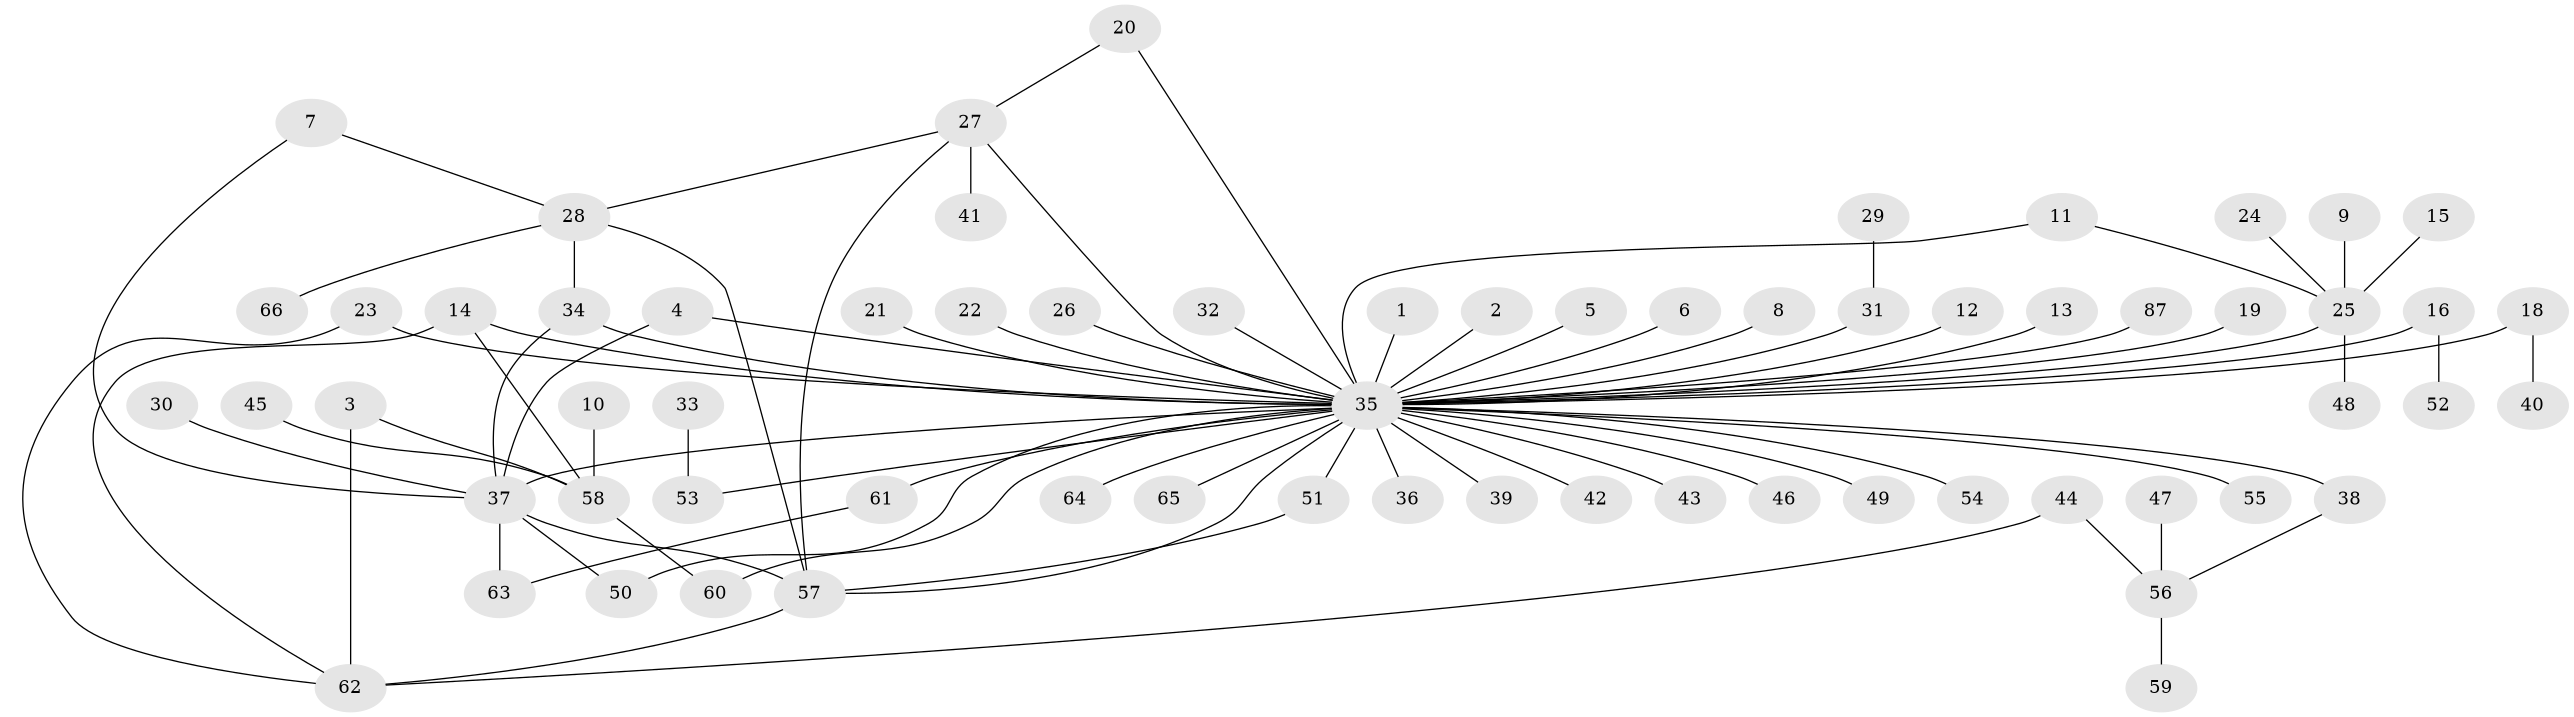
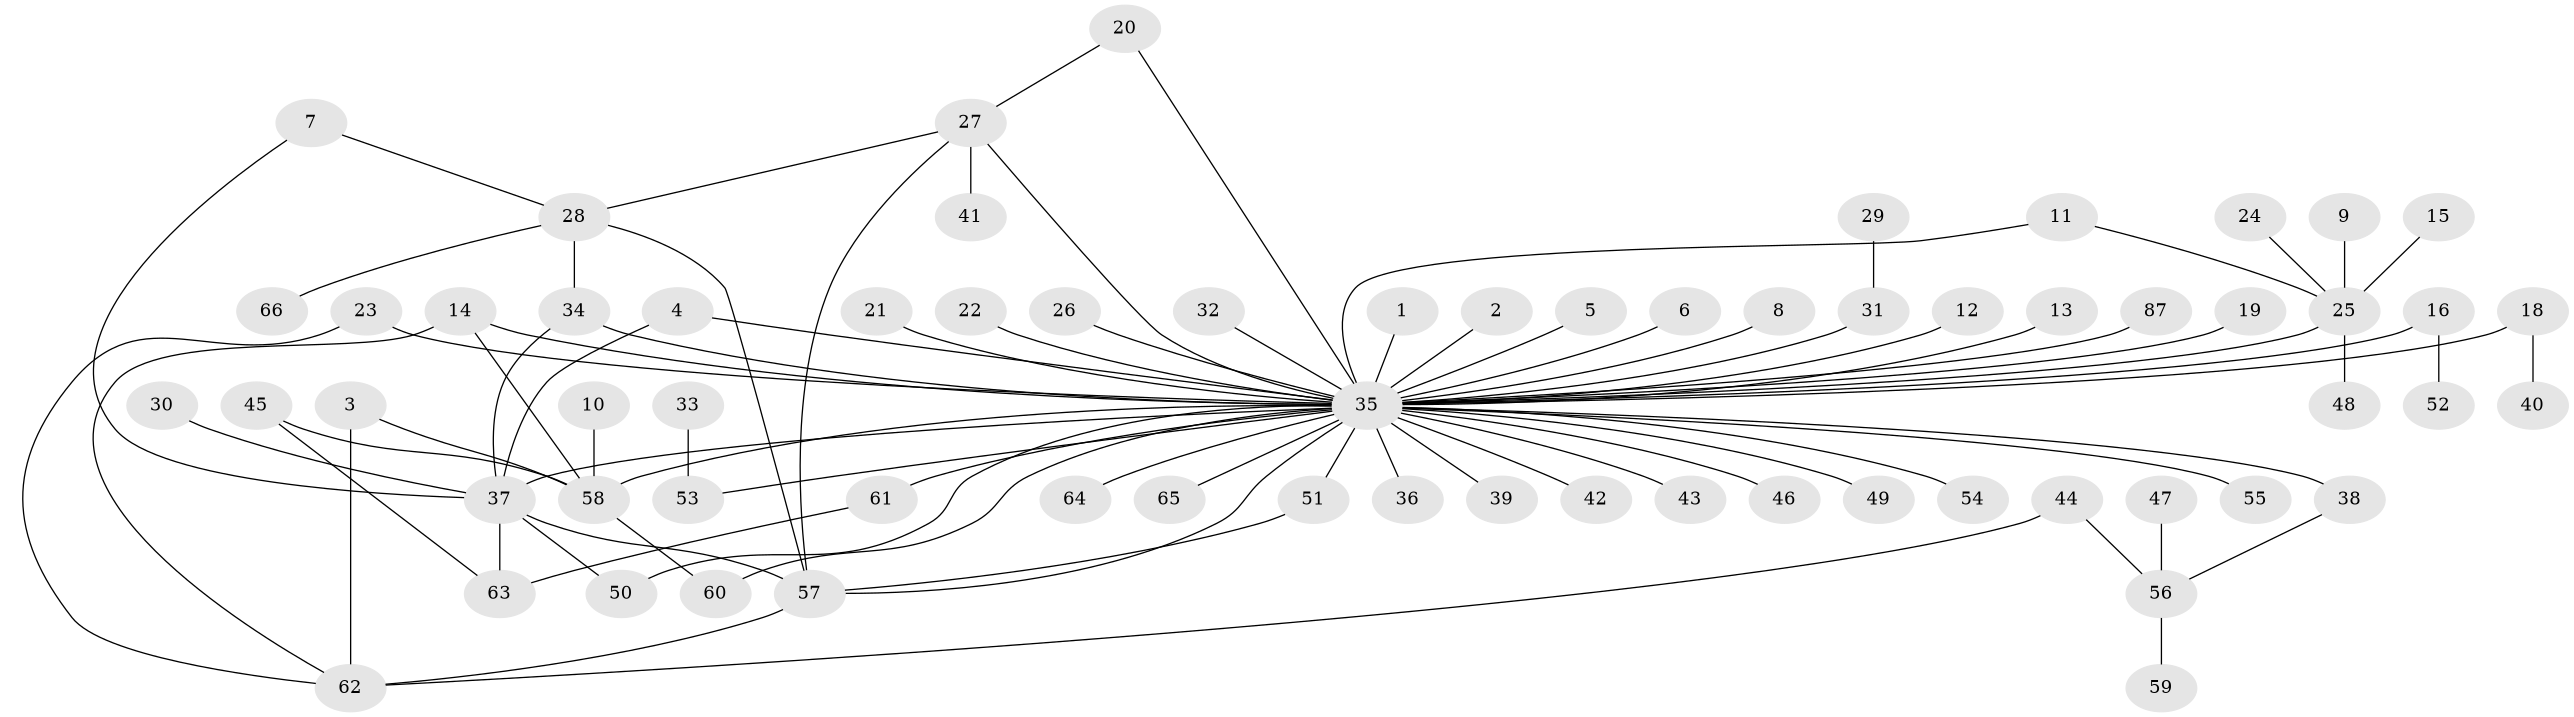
none -> (1009, 417)
none -> (383, 504)
